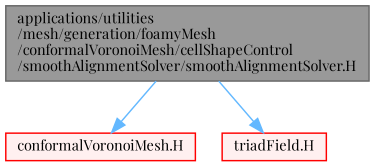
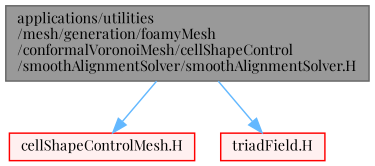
(101, 147) -> (102, 147)
